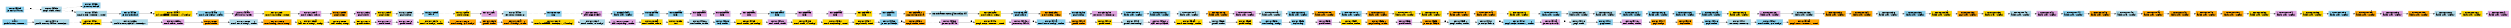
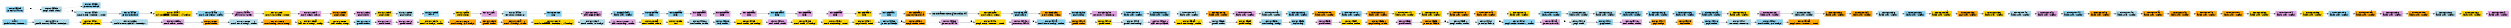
(363, 22) -> (363, 22)
